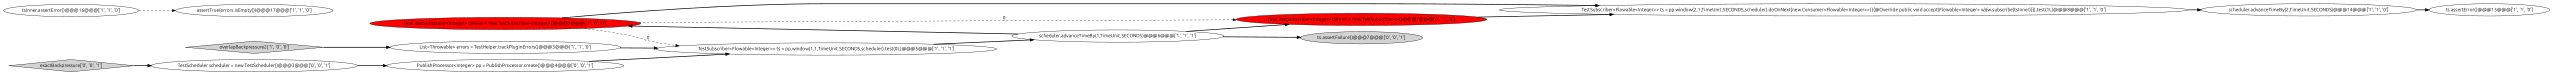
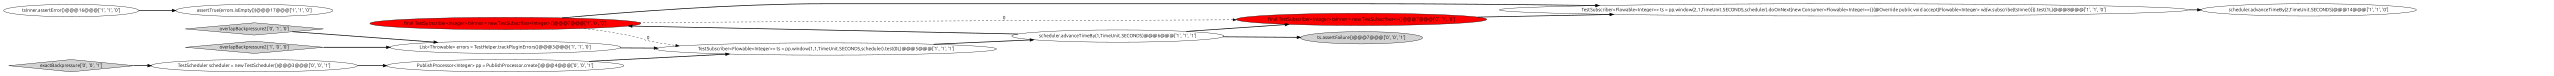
(2489, 10) -> none
(155, 11) -> (155, 11)
none -> (254, 29)
